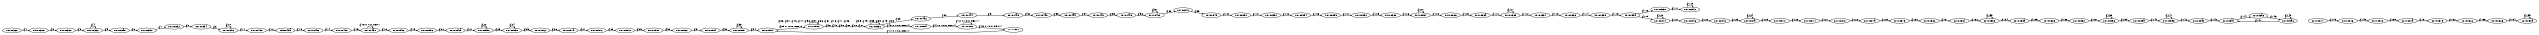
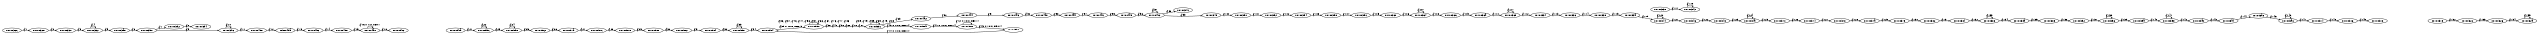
(1645, 12) -> none
(1197, 13) -> (1183, 16)
(2408, 21) -> none
(2259, 22) -> (2302, 21)
(214, 28) -> (187, 30)
(427, 30) -> none
